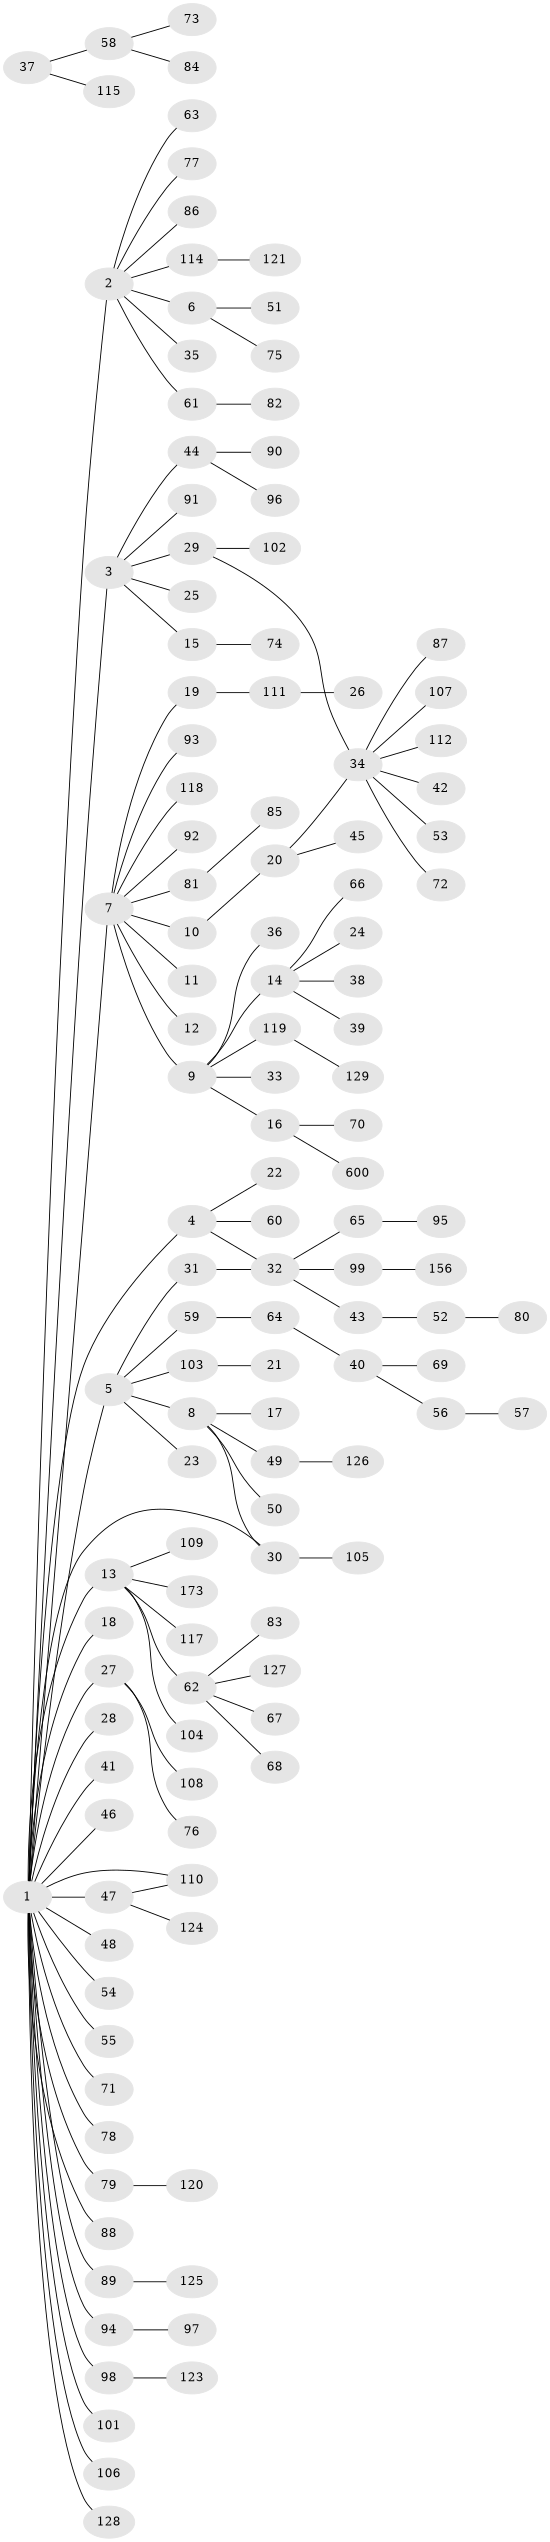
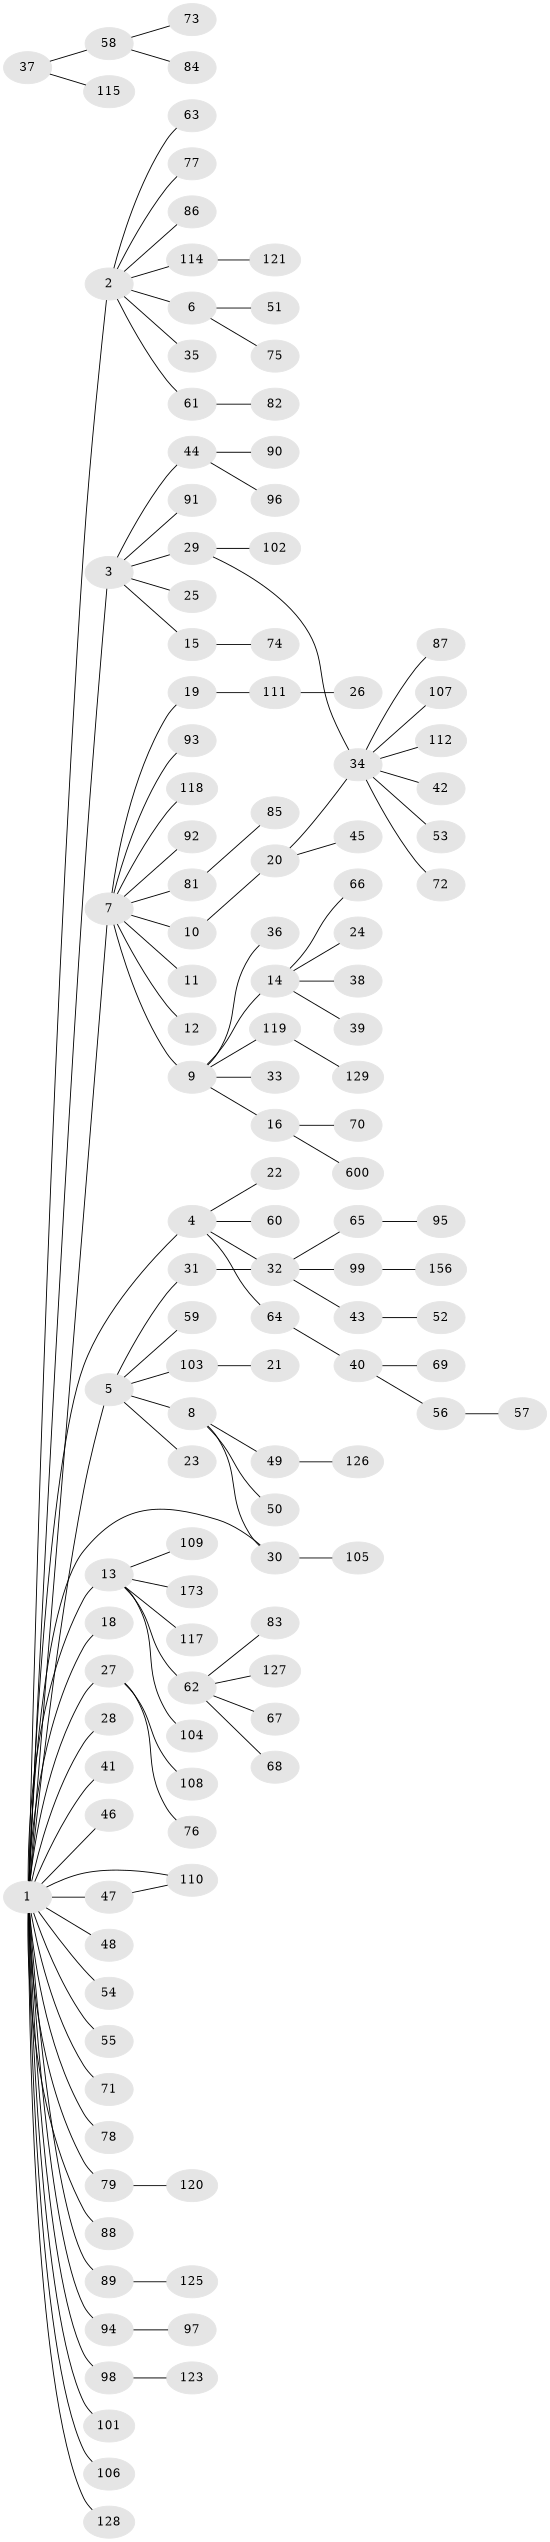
(234, 1318) -> (230, 1264)
(523, 1318) -> none
(275, 1414) -> none
(192, 1928) -> none
